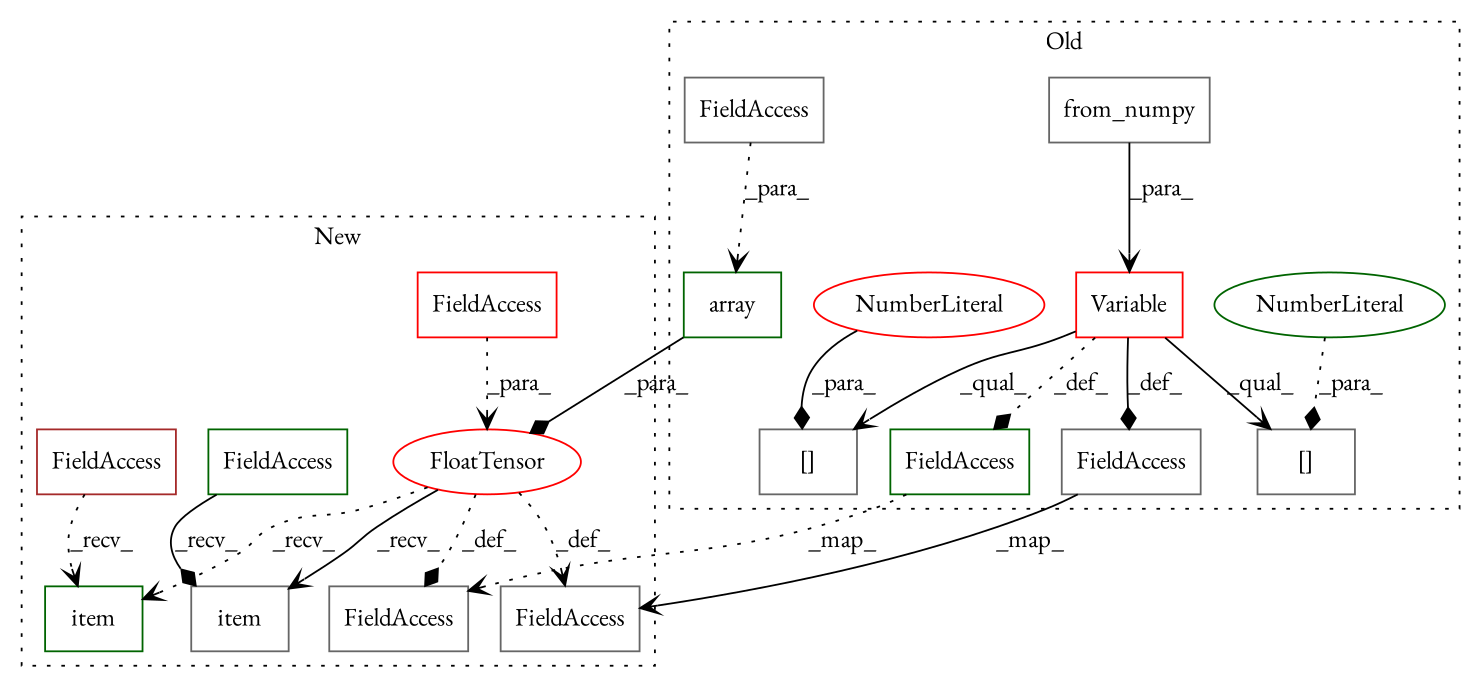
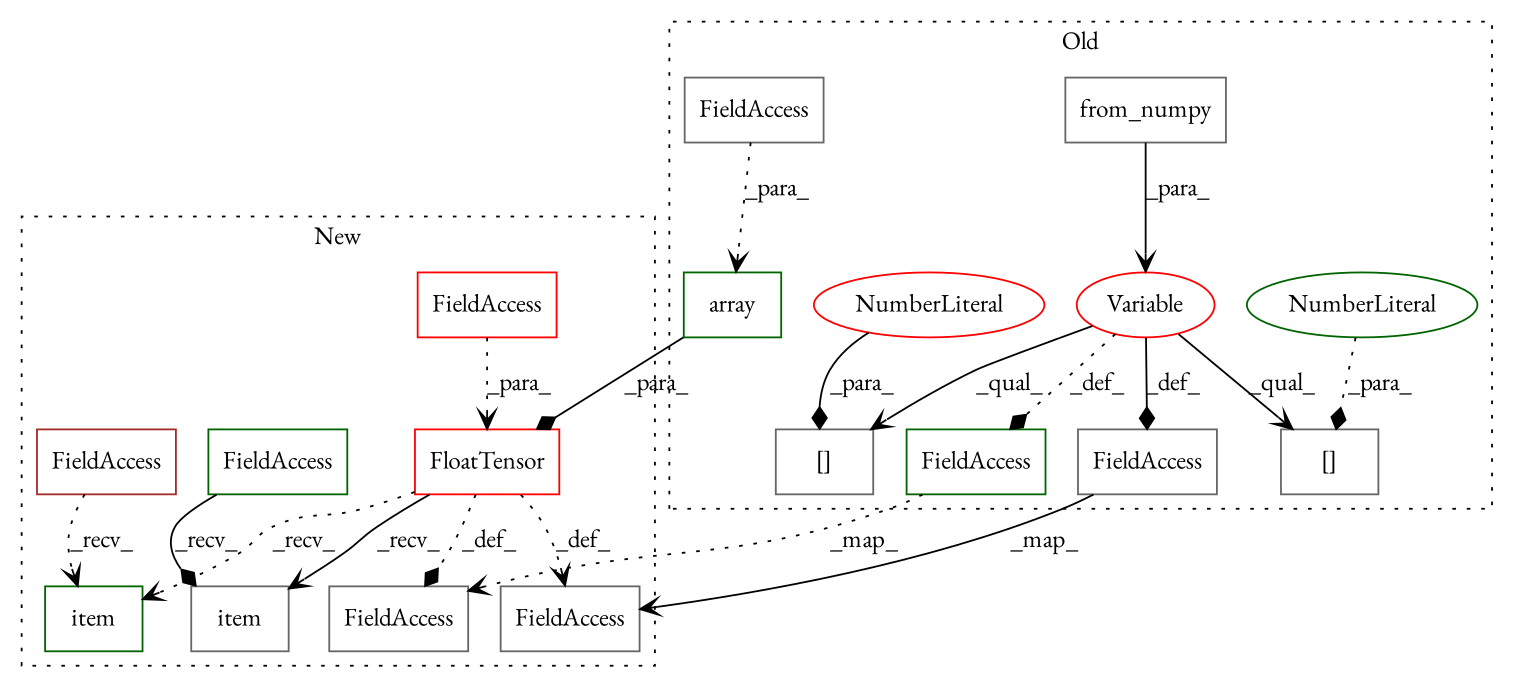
(1129, 305) -> (1146, 305)
(487, 462) -> (487, 462)
